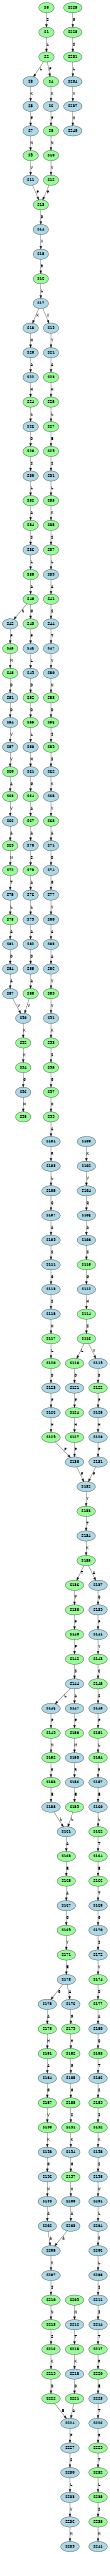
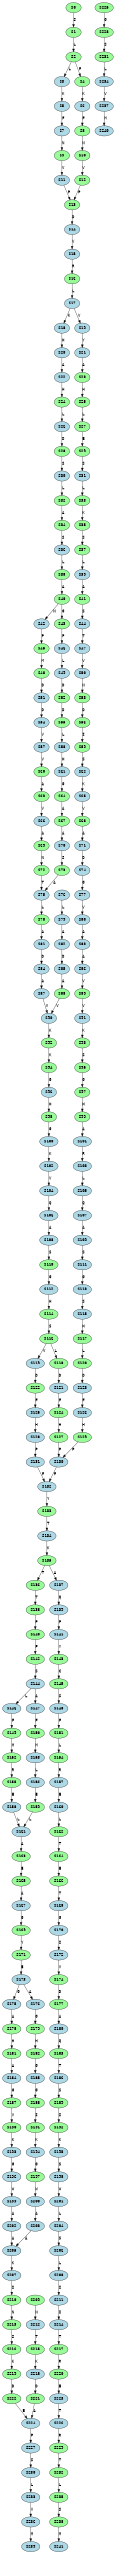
(31, 881) -> (53, 882)
none -> (49, 1128)
(76, 1770) -> (37, 1770)
